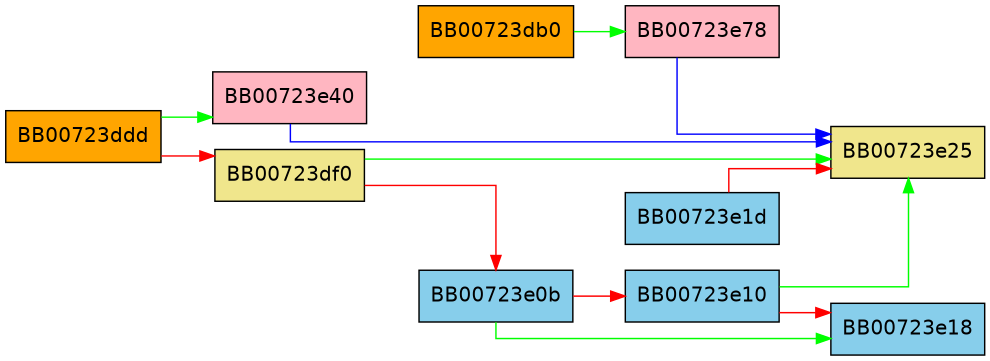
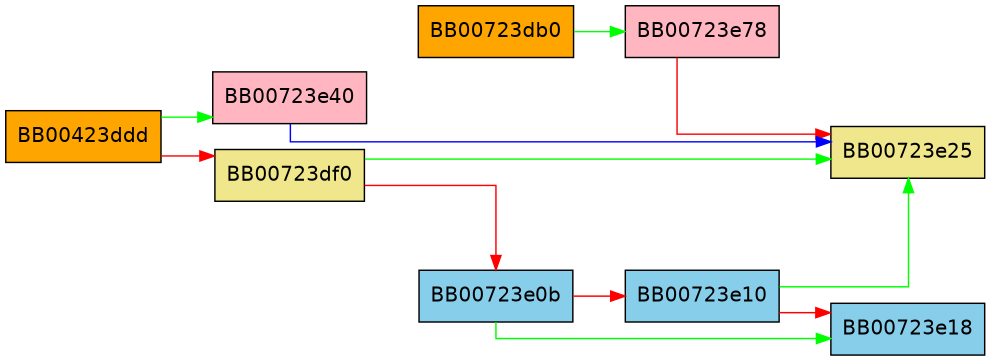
(677, 133) -> (677, 133)
(83, 137) -> (83, 137)
(702, 218) -> none
